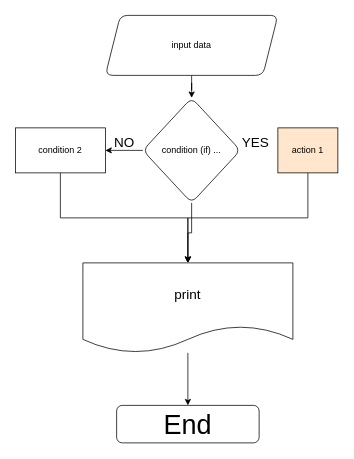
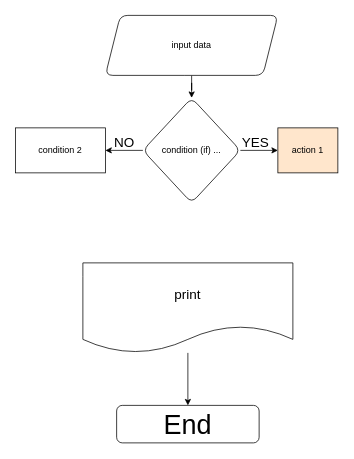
(100, 218) -> none
(271, 218) -> none
(192, 219) -> (257, 150)
